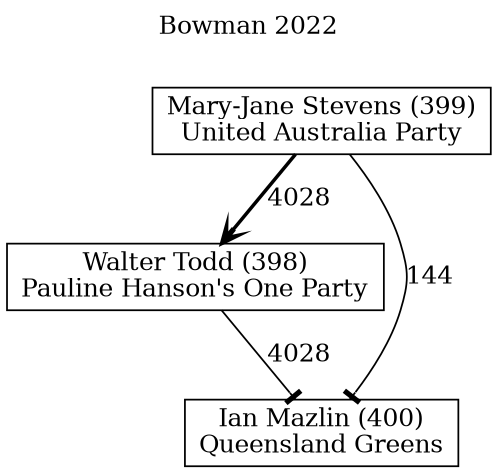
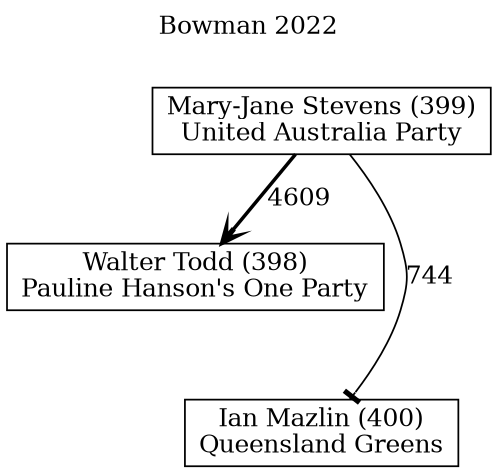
(300, 199) -> (300, 199)
(430, 277) -> (430, 277)
(256, 351) -> none
